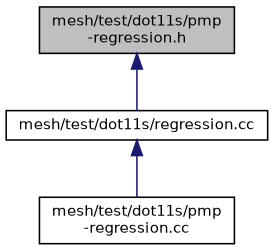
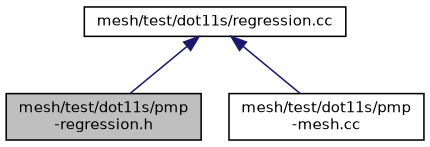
(137, 90) -> (158, 70)
(137, 220) -> (326, 117)
